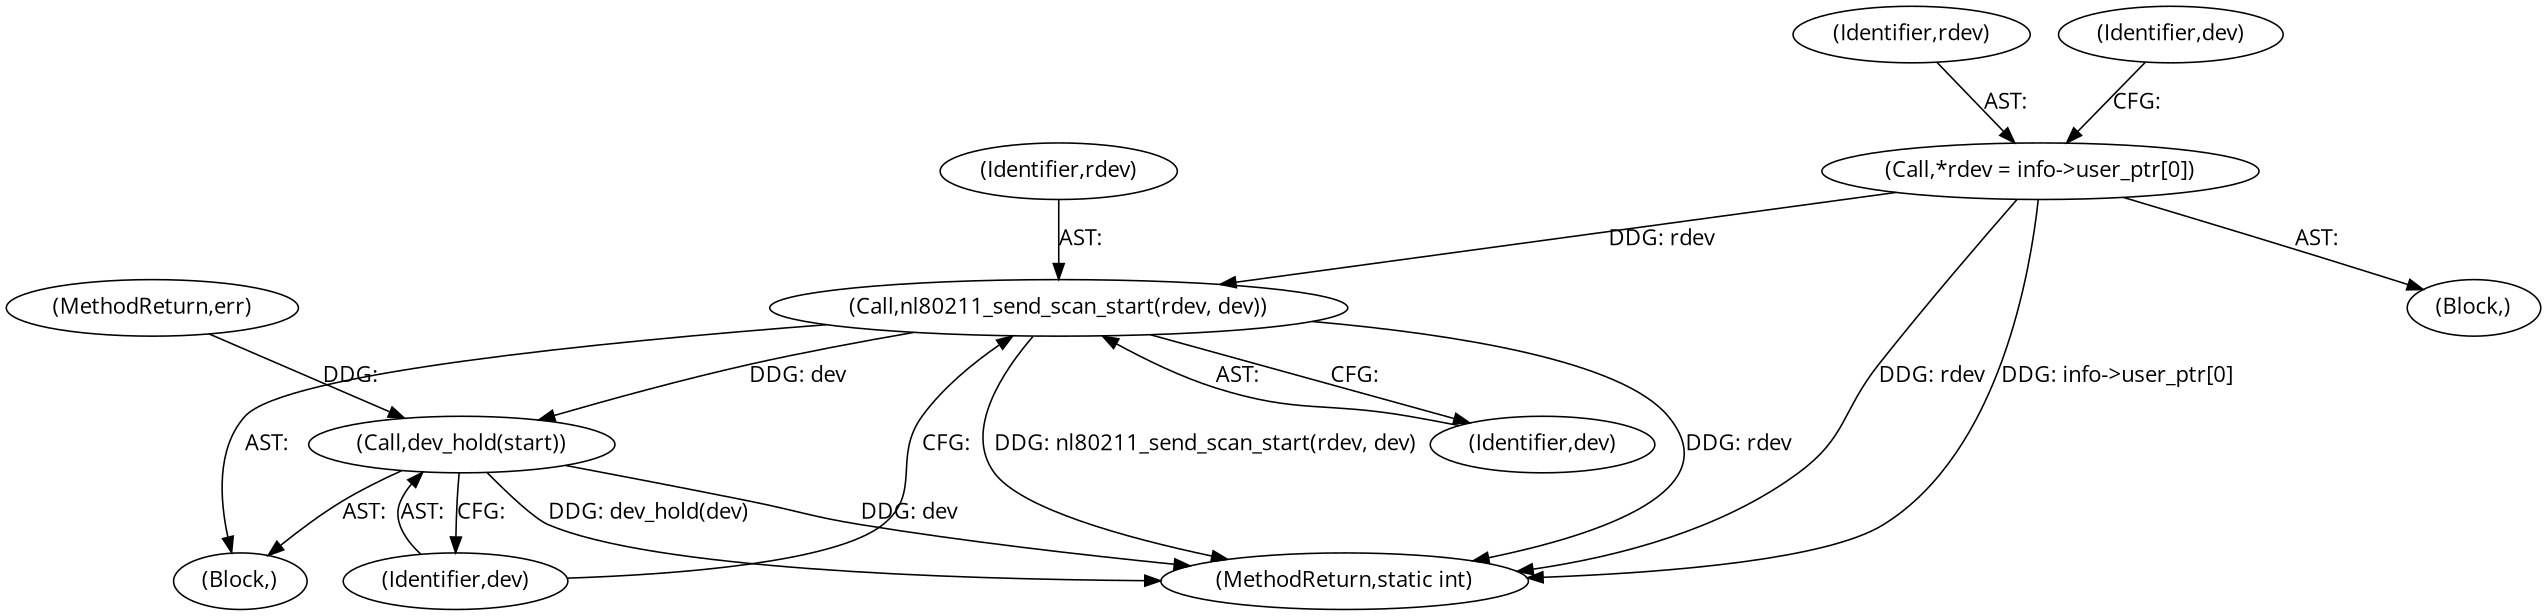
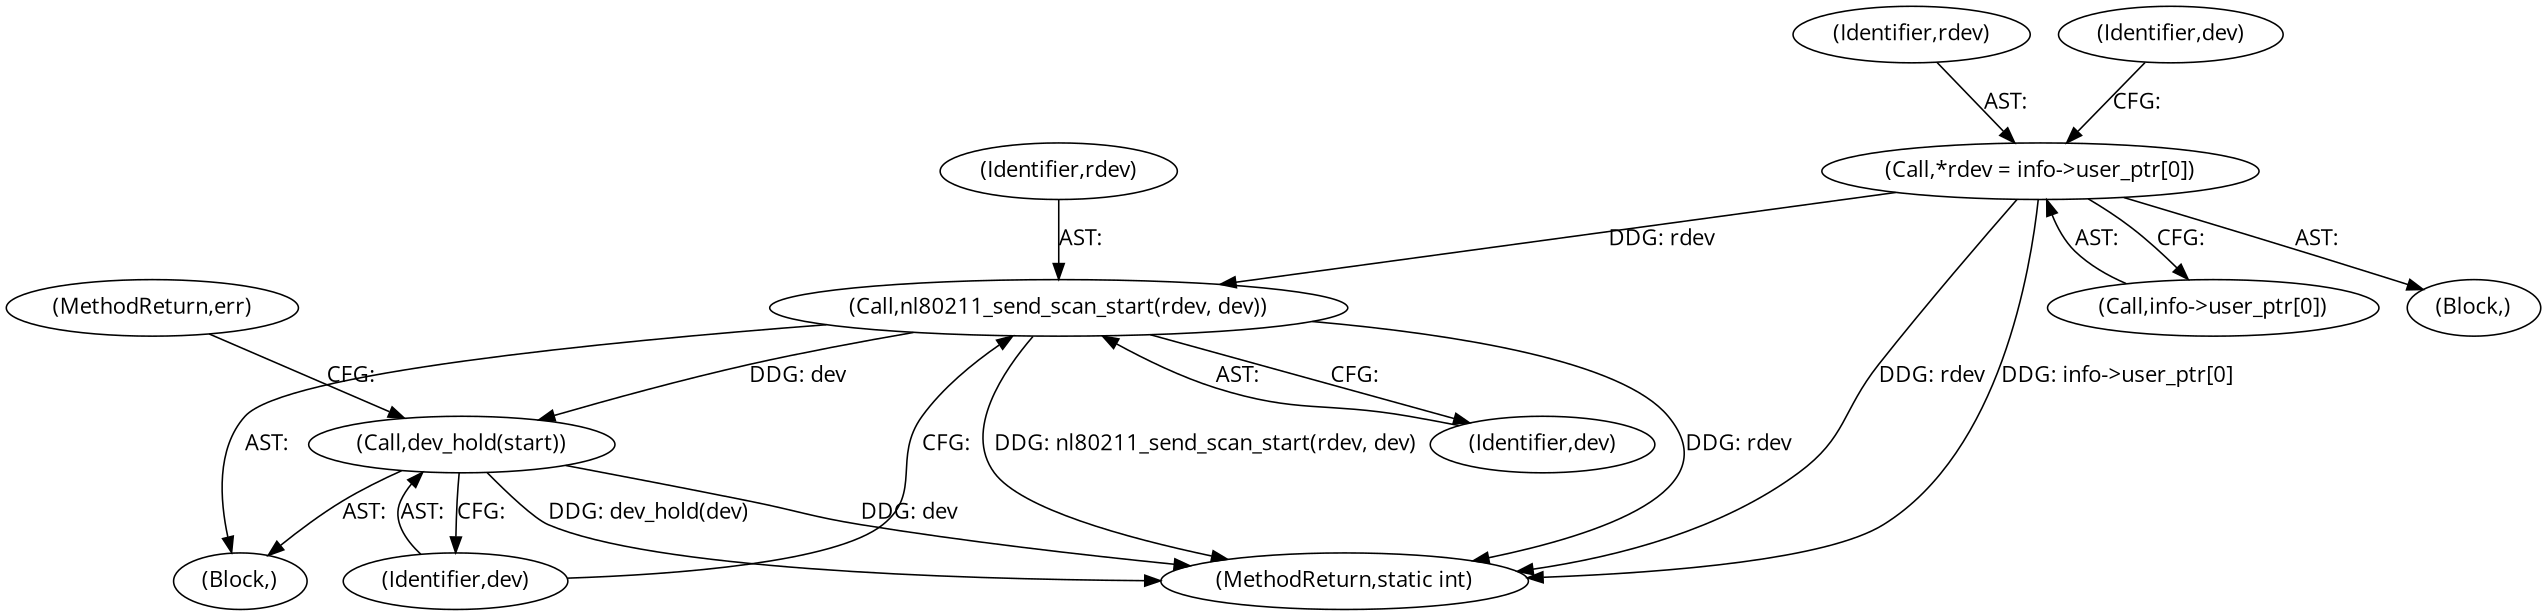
none -> (2213, 308)
(354, 376) -> (354, 376)
